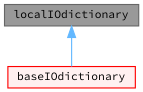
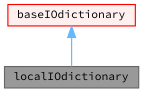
(72, 52) -> (72, 52)
